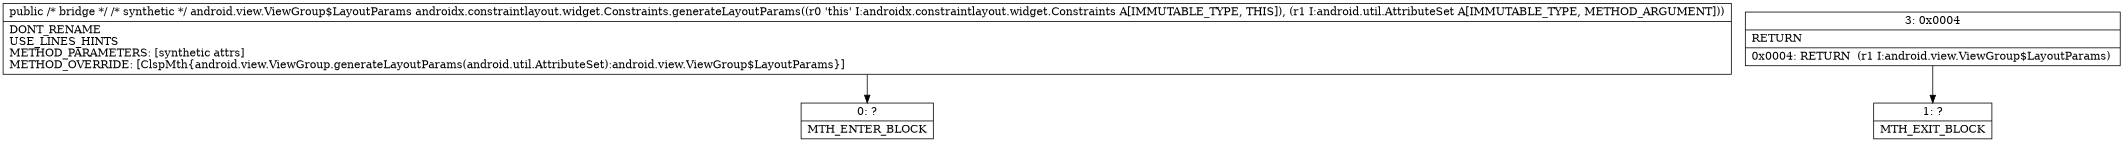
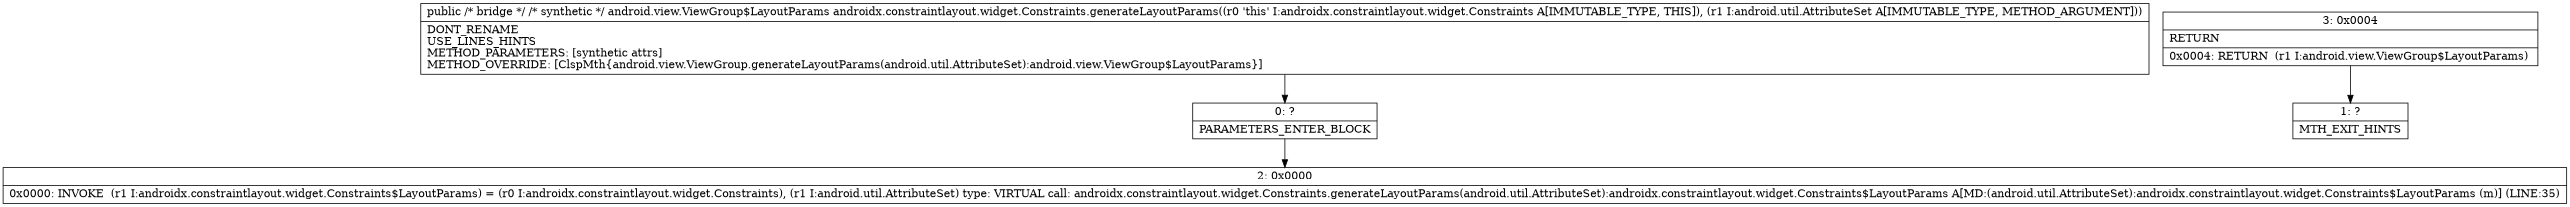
(867, 130) -> (1285, 130)
(1933, 130) -> (2350, 130)
none -> (1285, 186)
